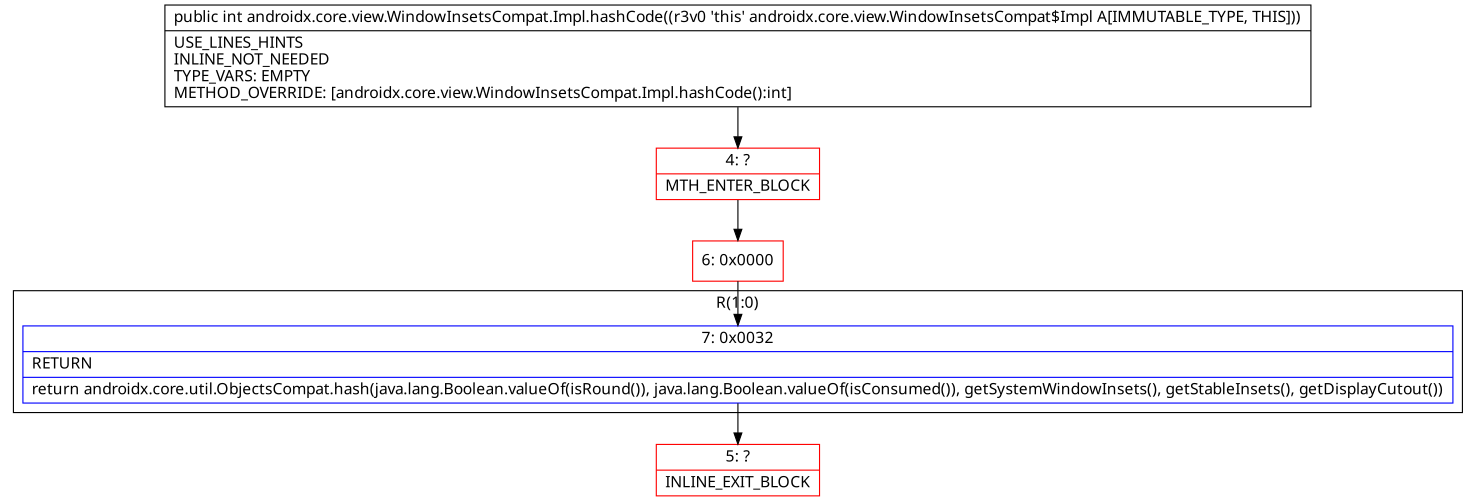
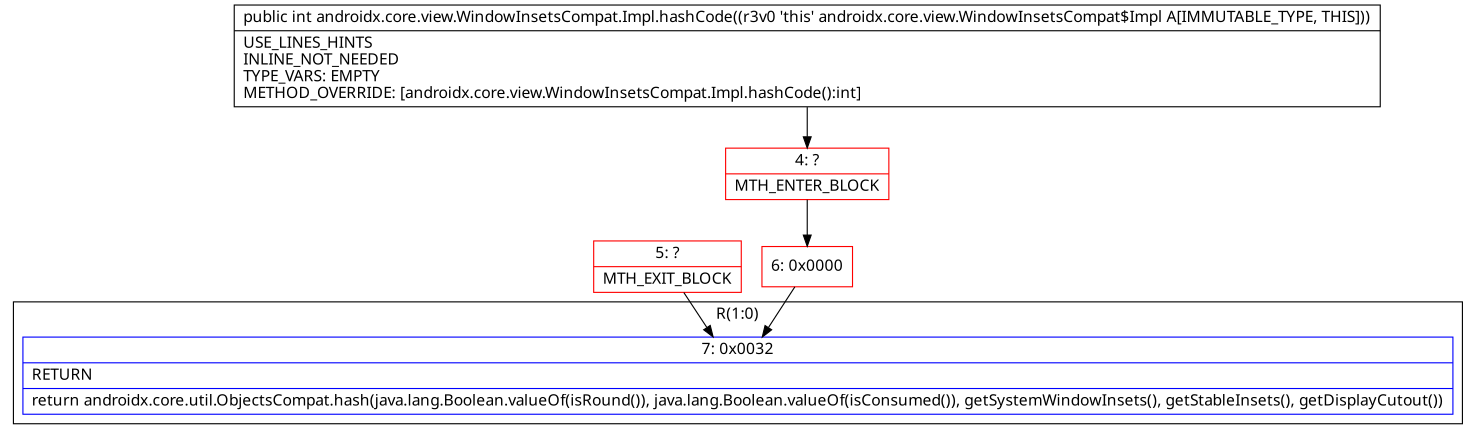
(738, 420) -> (695, 310)
(738, 482) -> (667, 279)
